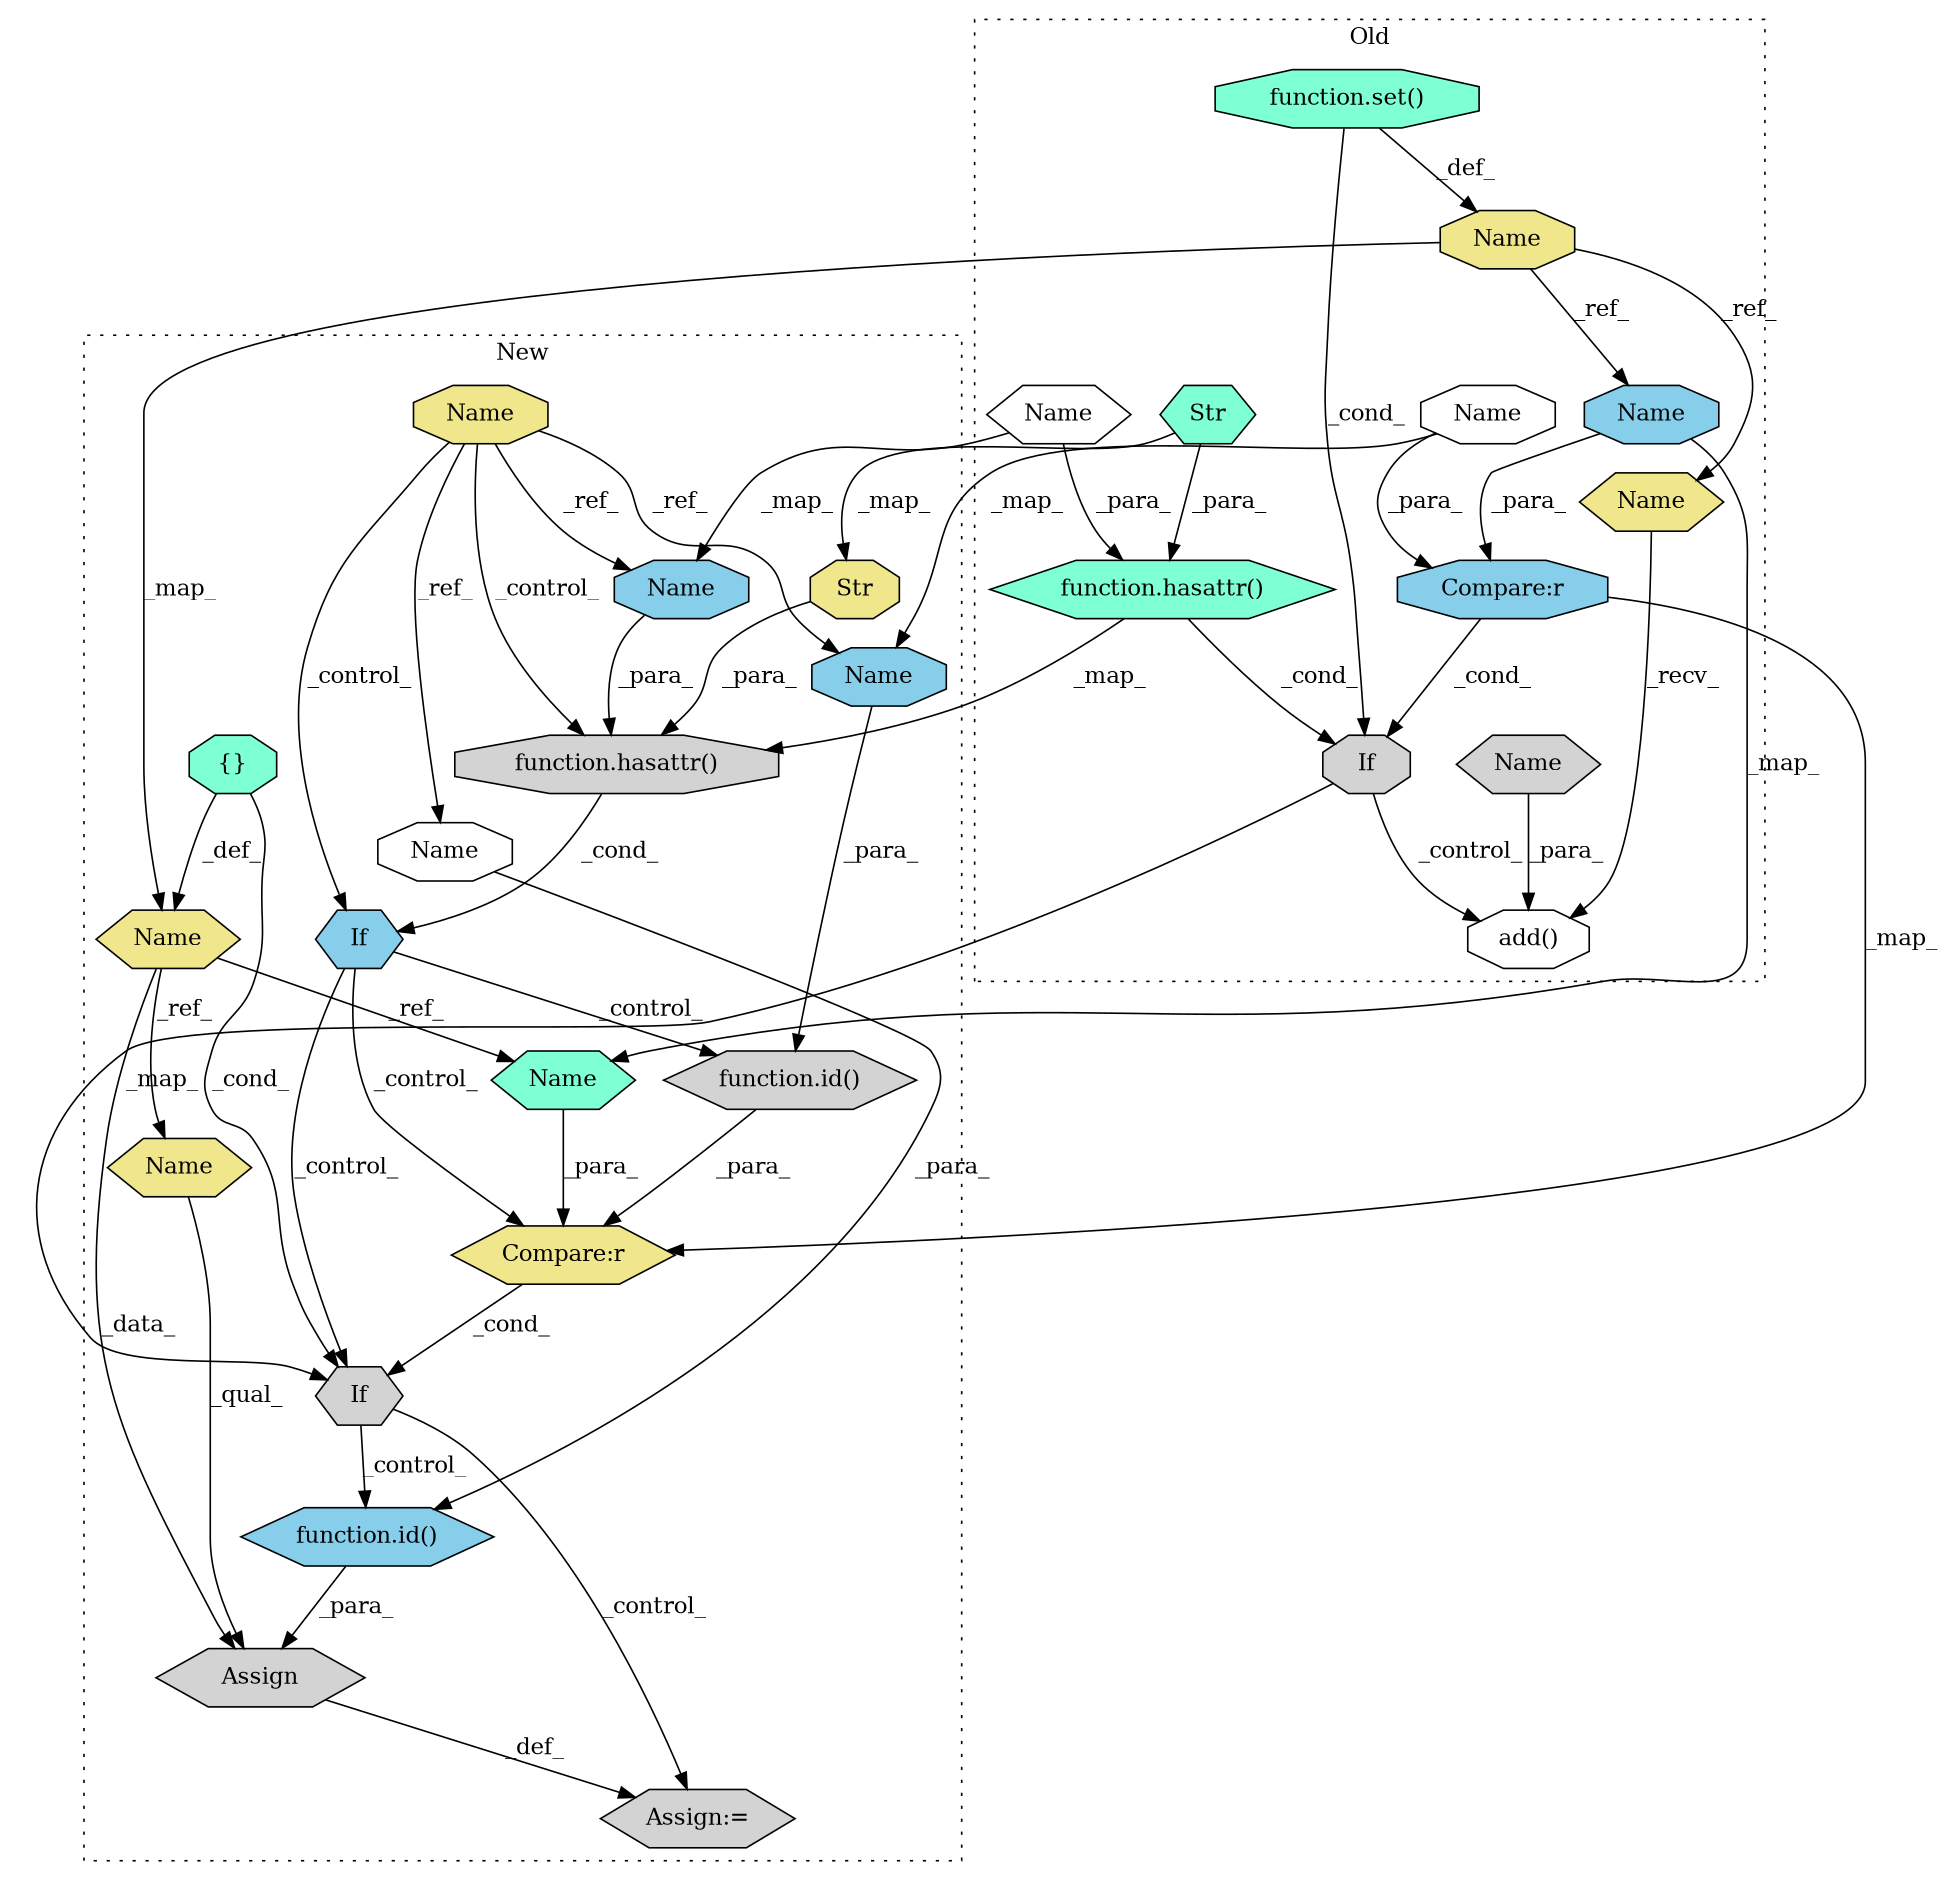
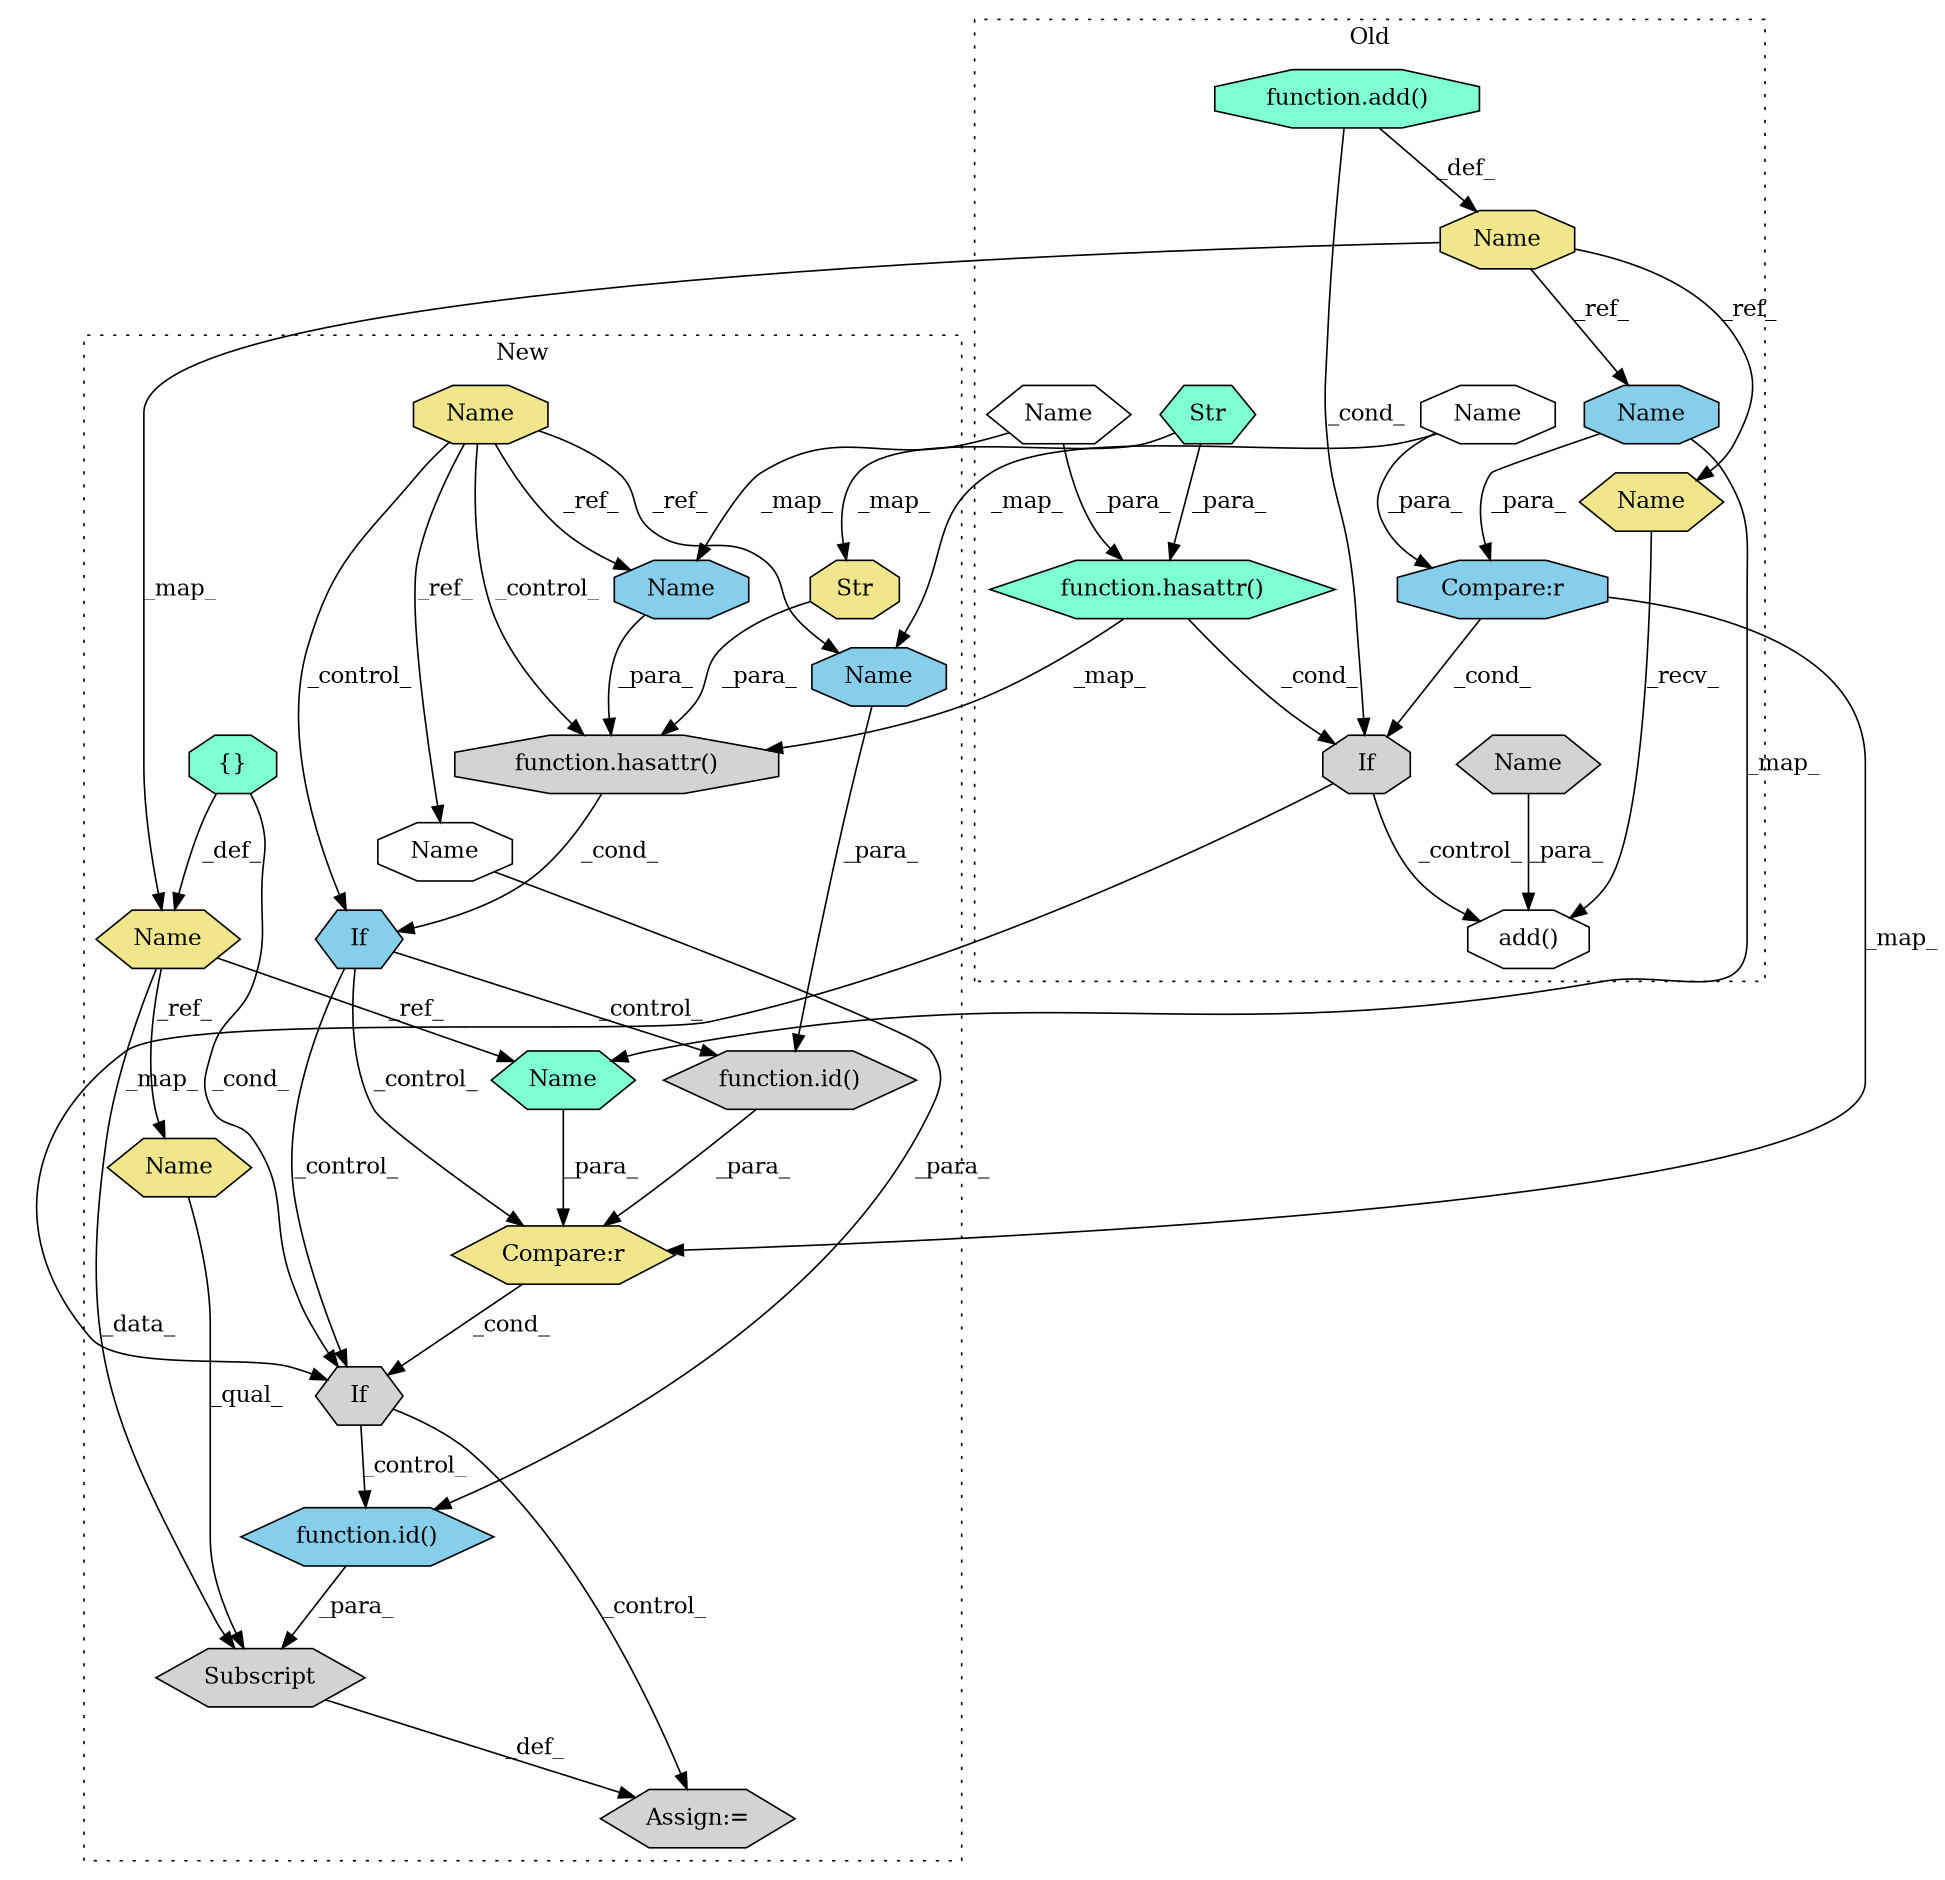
(1347, 99) -> (1347, 99)
(260, 1678) -> (260, 1678)
